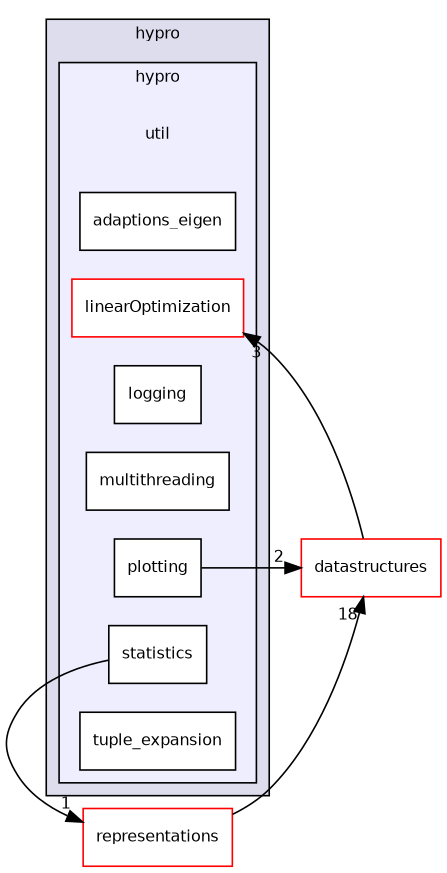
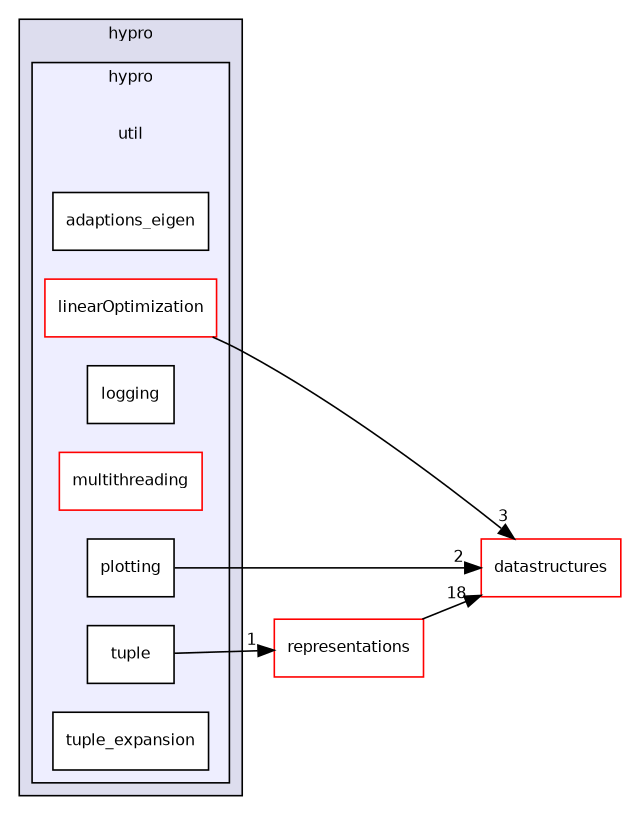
(325, 432) -> (362, 425)
(158, 481) -> (131, 481)
(158, 654) -> (131, 654)
